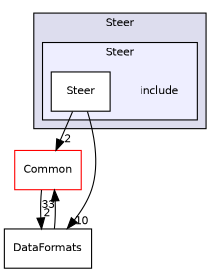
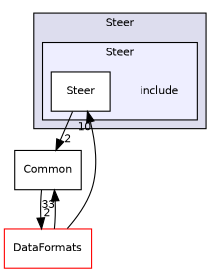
(96, 168) -> (94, 179)
(48, 170) -> (48, 170)
(48, 249) -> (48, 249)
